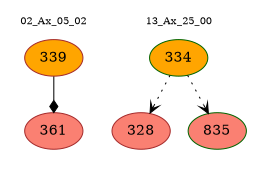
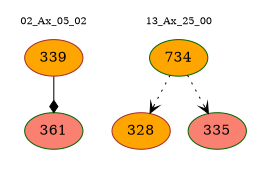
(179, 58) -> (179, 58)
(54, 131) -> (54, 131)
(141, 131) -> (141, 131)
(217, 131) -> (217, 131)
